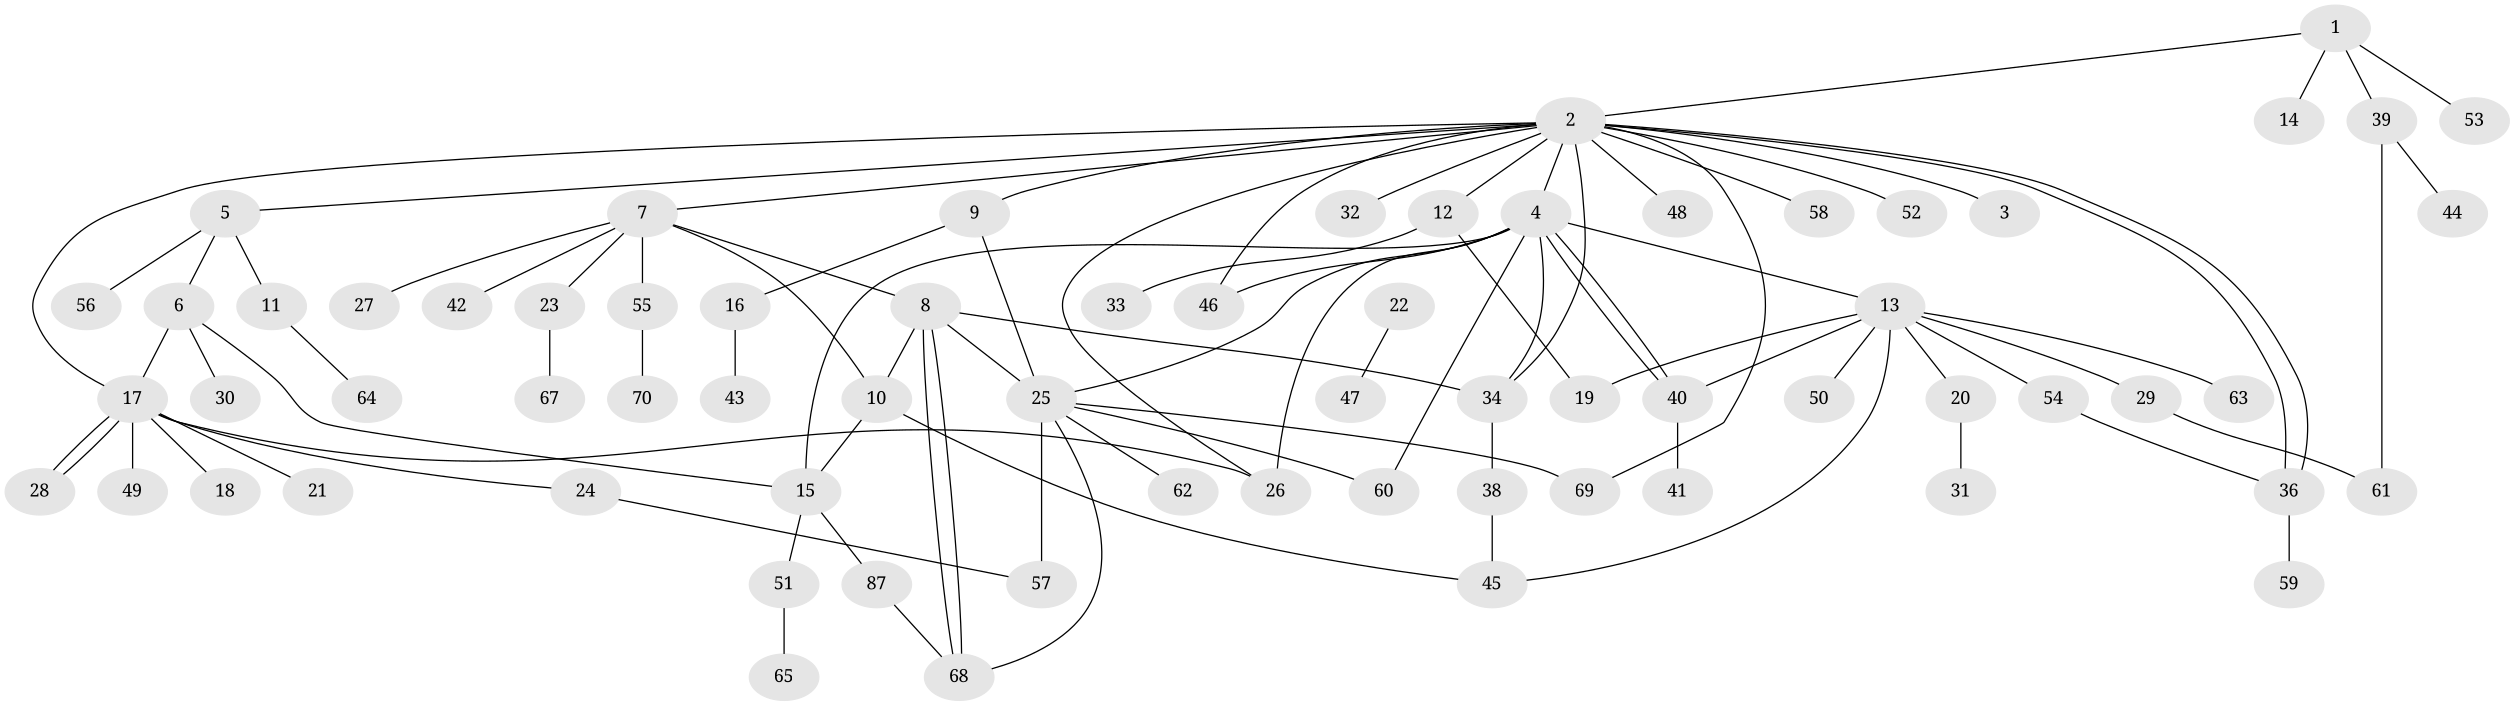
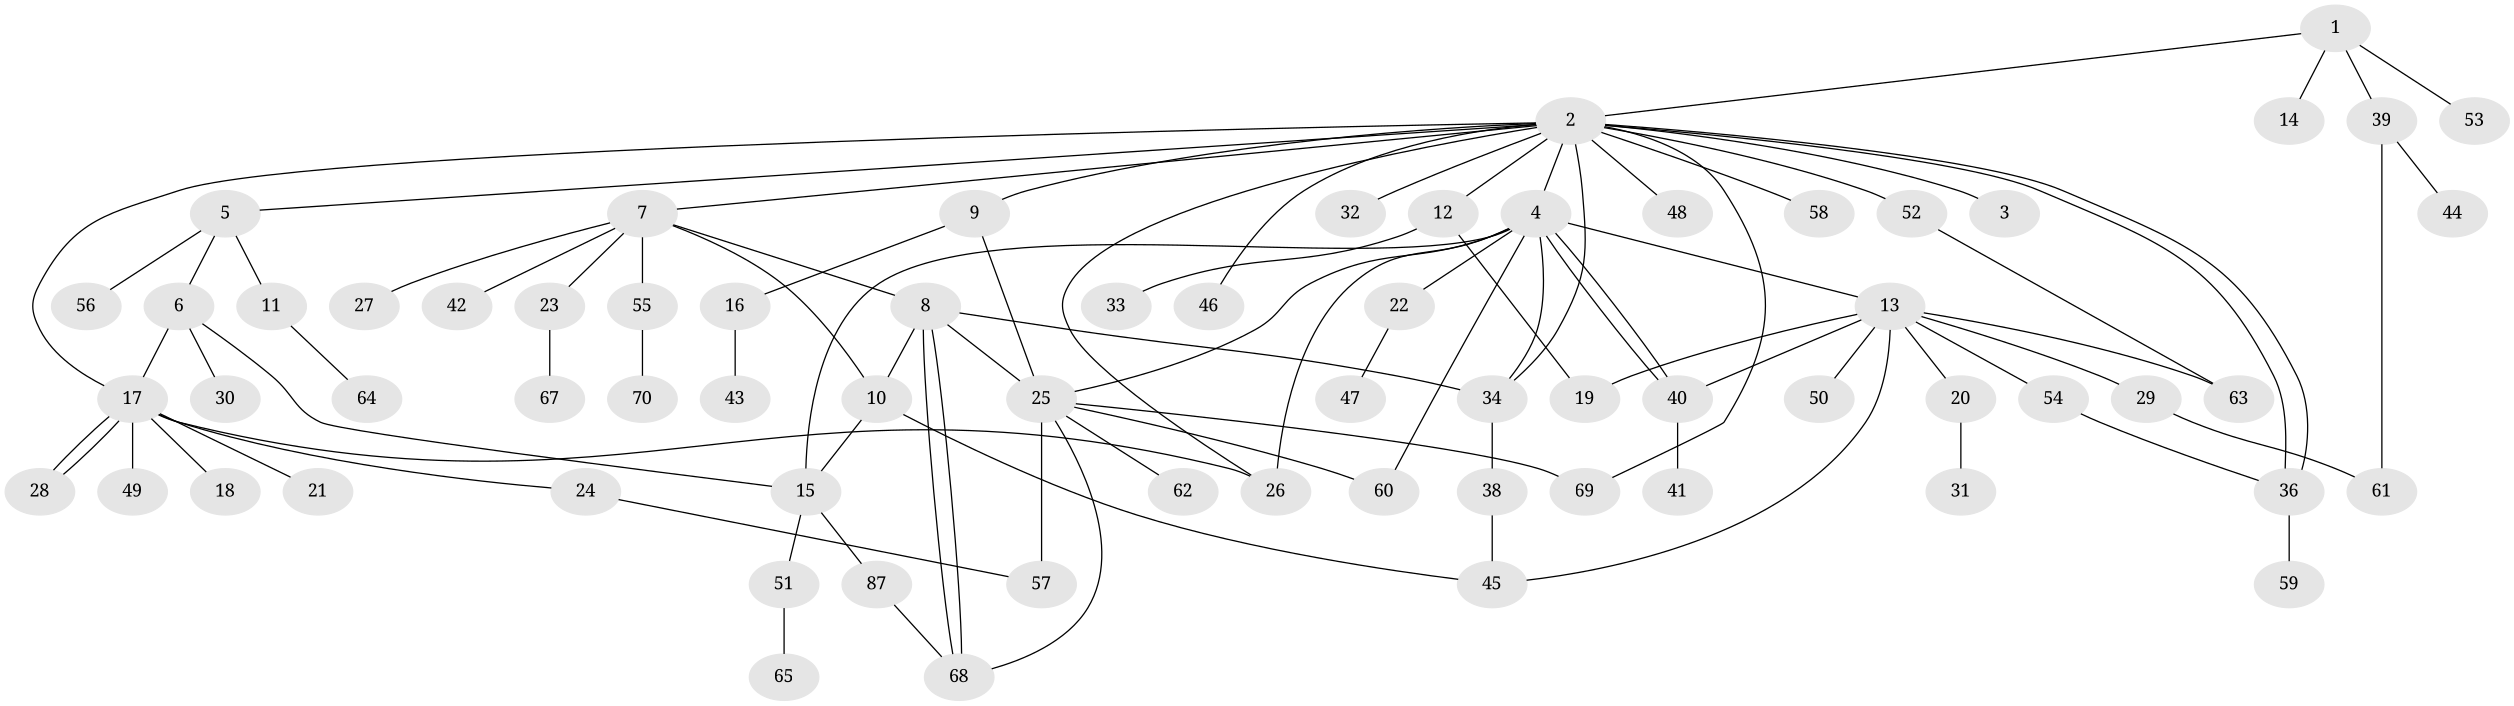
(1325, 268) -> (1468, 260)
none -> (2076, 307)
